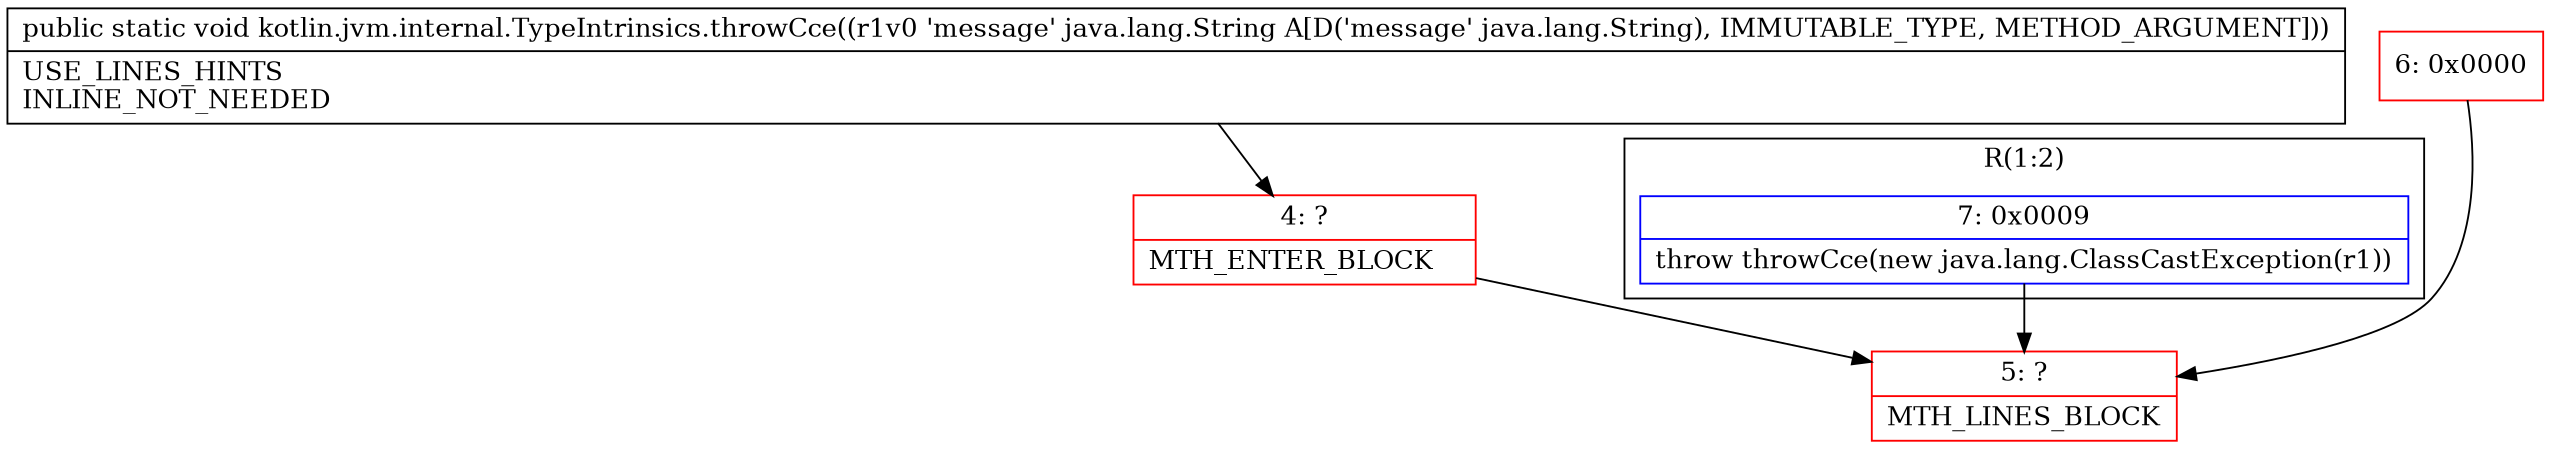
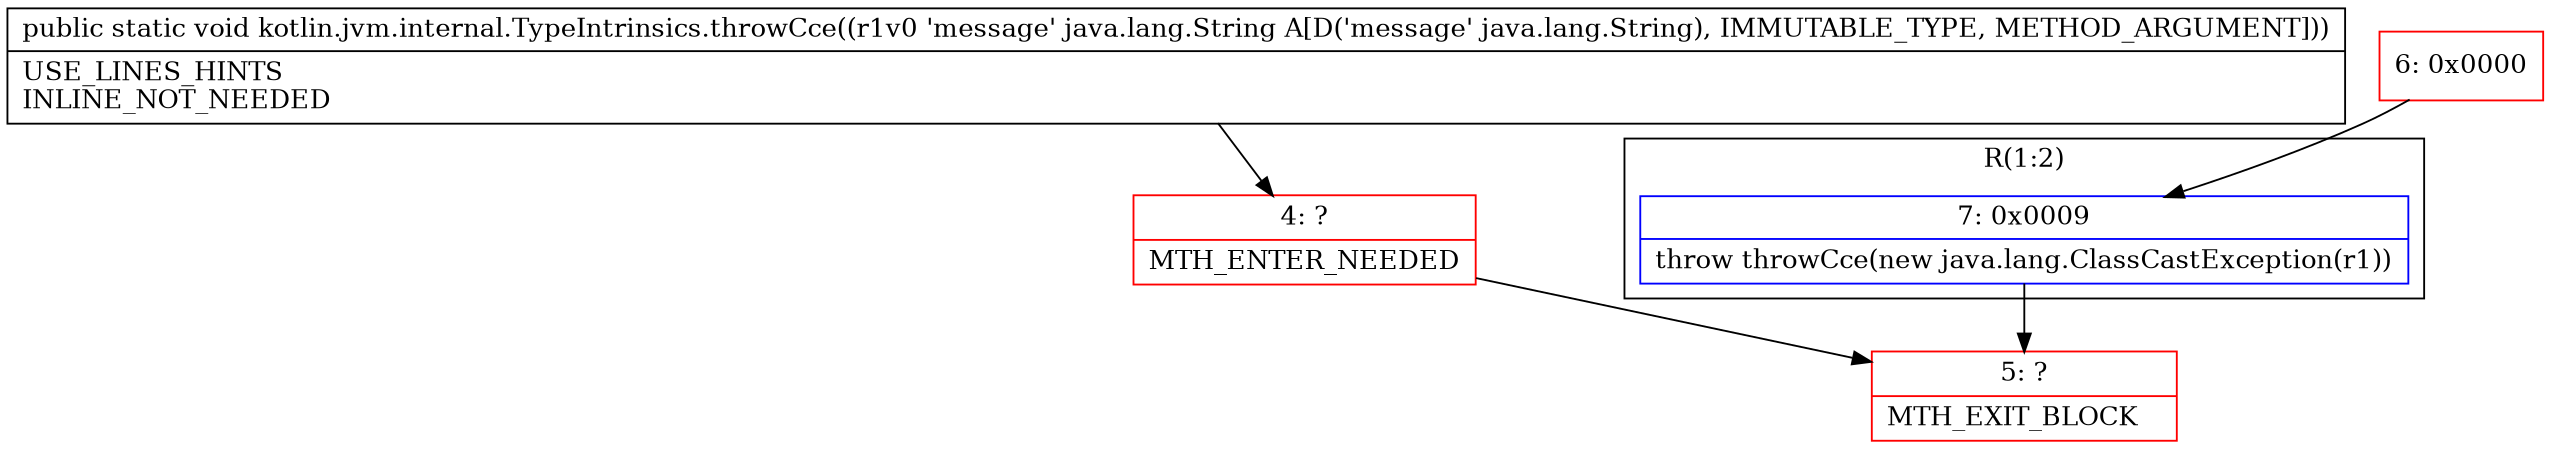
(1292, 261) -> (1305, 261)
(2415, 312) -> (2299, 150)
(2024, 418) -> (2013, 418)
